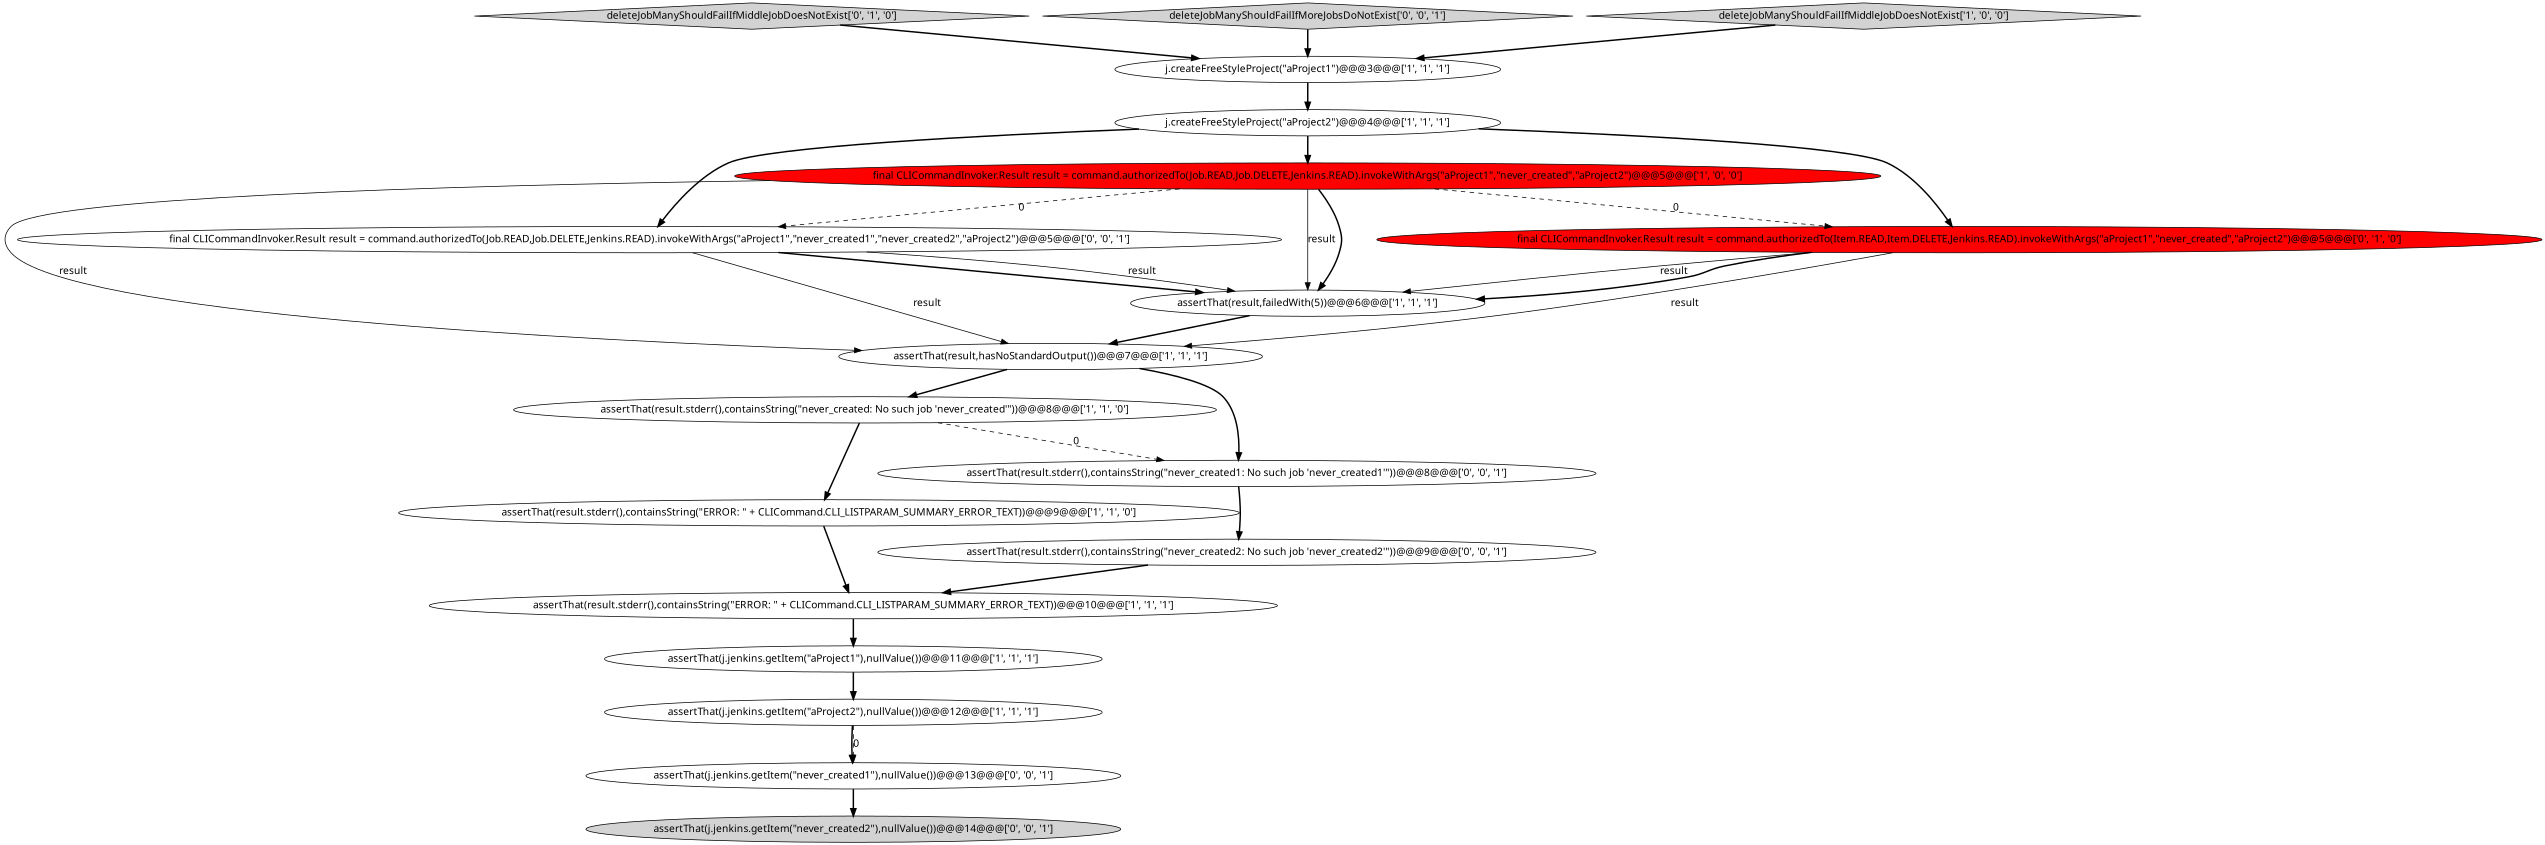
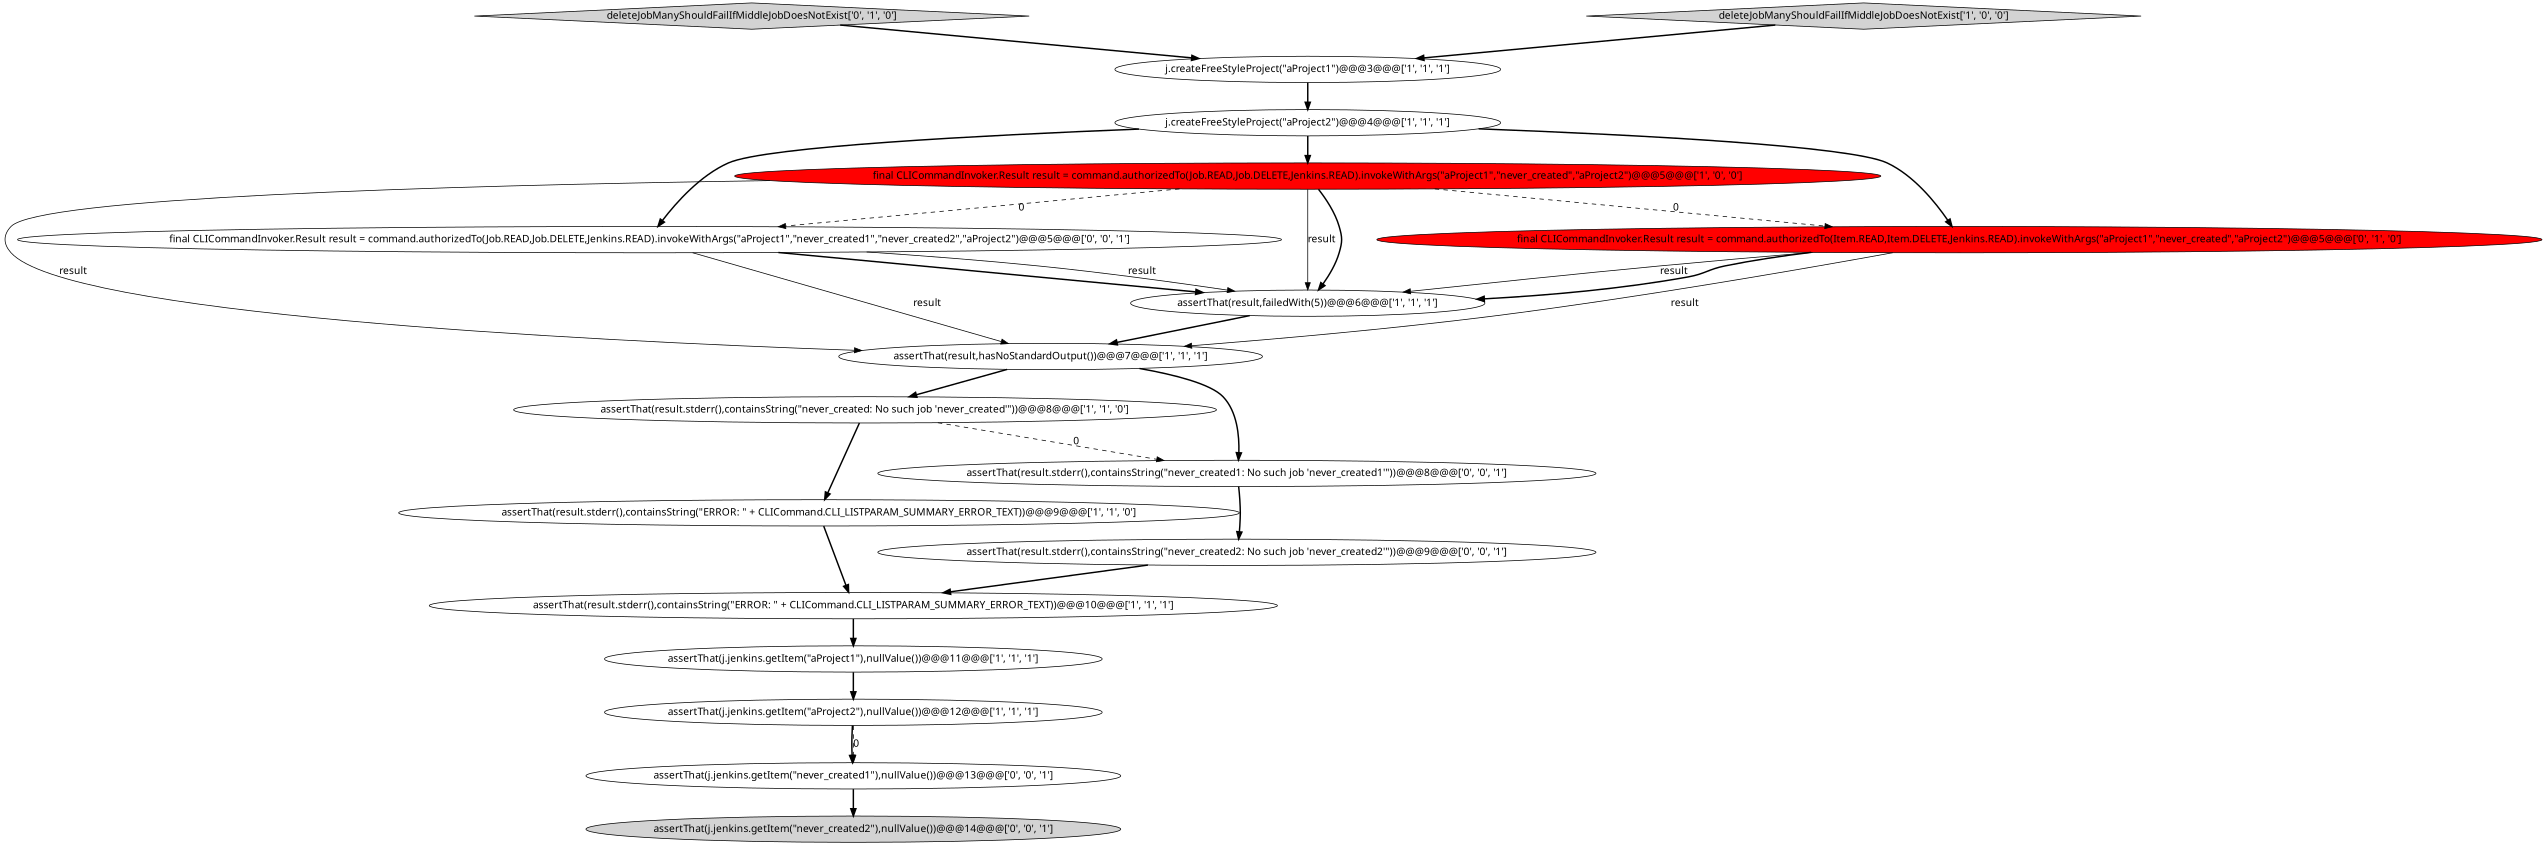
(1308, 16) -> none
